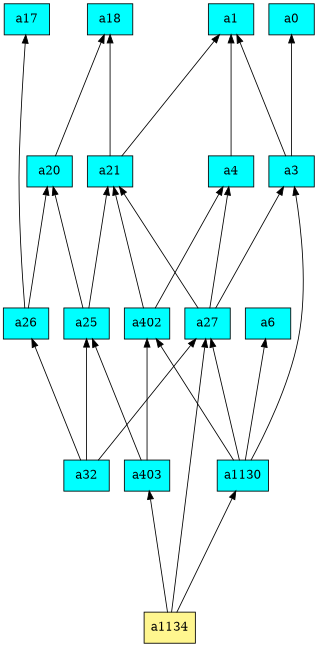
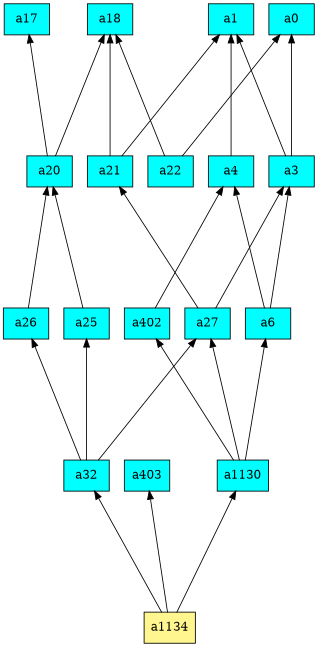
none -> (171, 171)
(19, 176) -> (39, 100)
(98, 252) -> none
(130, 252) -> none
(219, 252) -> (252, 257)
(299, 332) -> (279, 252)
(118, 404) -> none
(147, 409) -> none
(188, 480) -> (130, 555)
